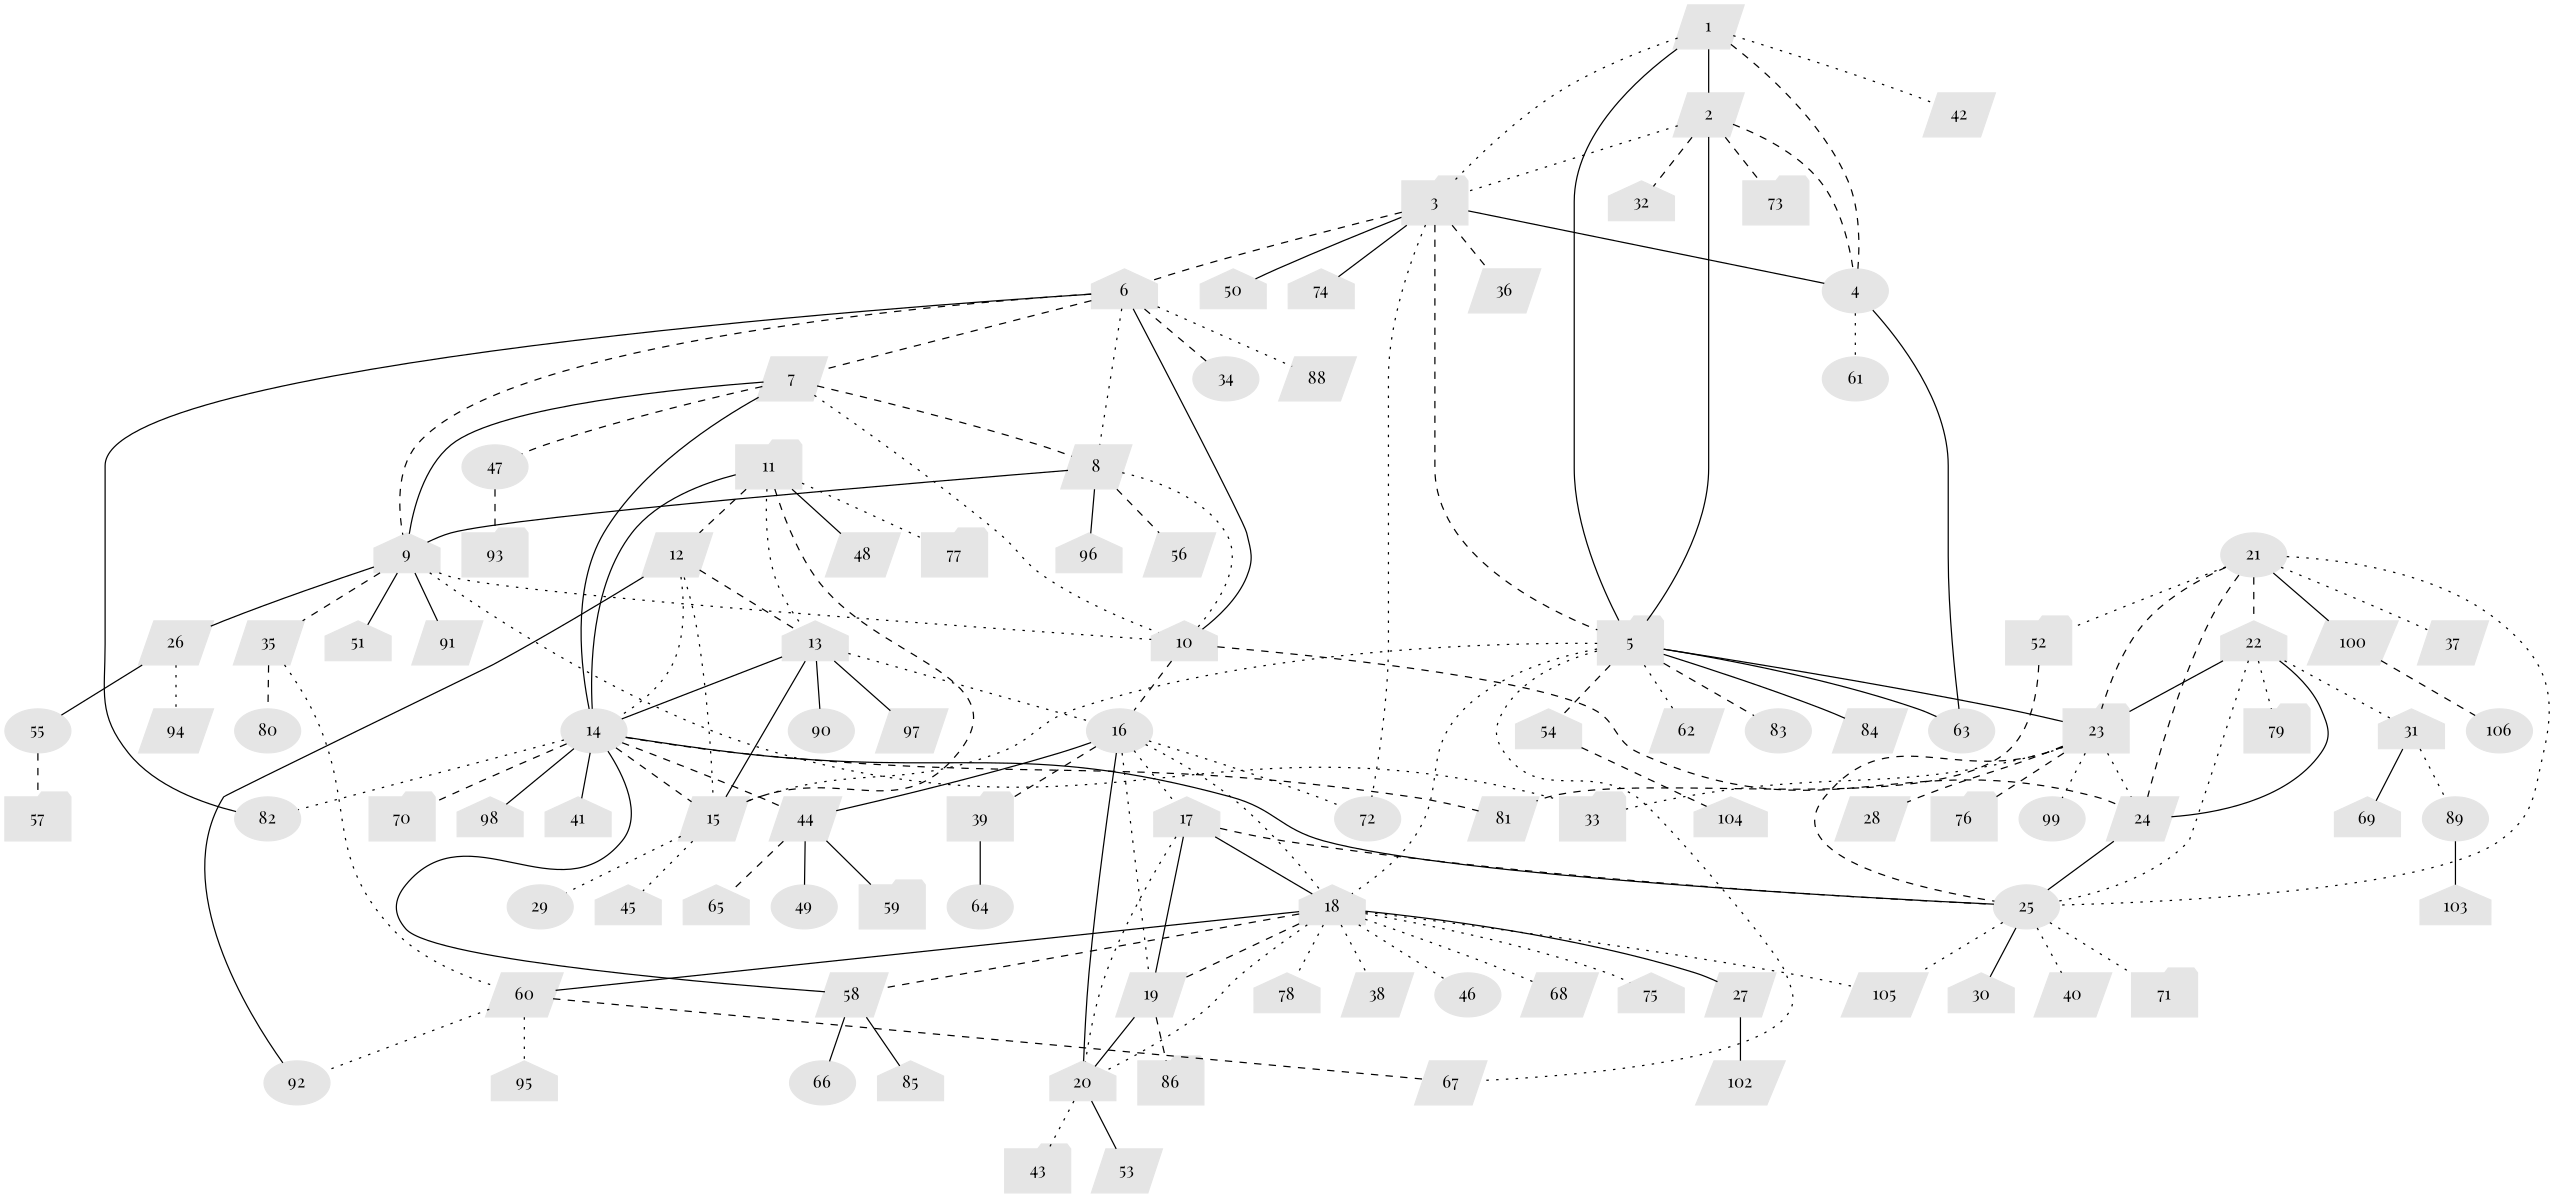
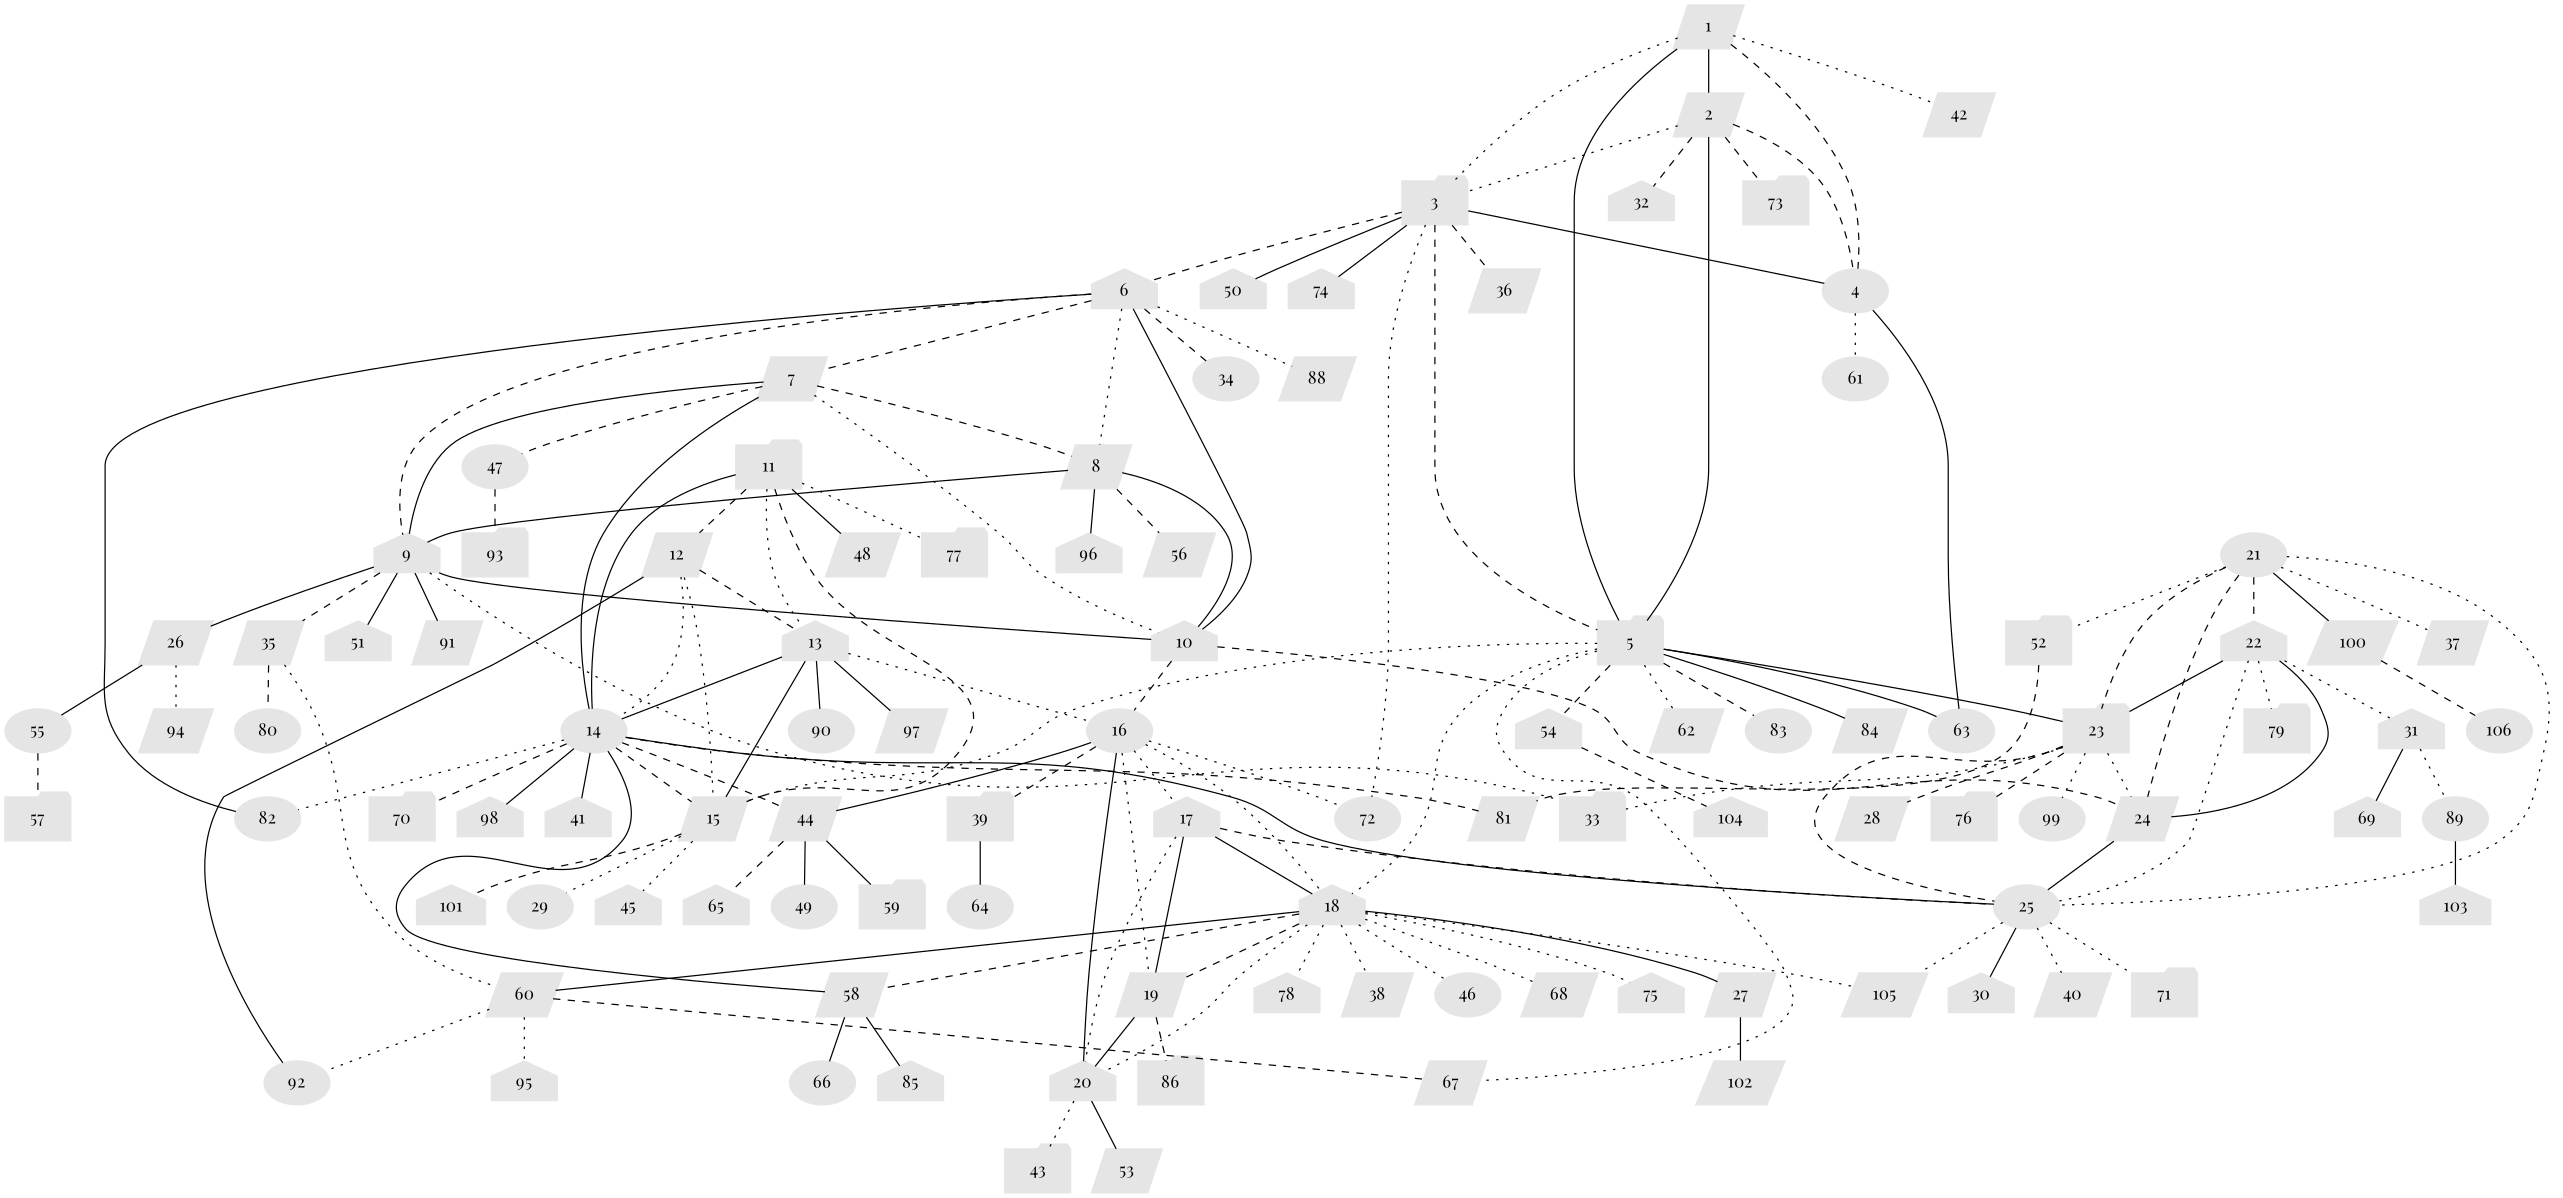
(1220, 525) -> (1220, 525)
(812, 614) -> (812, 614)
none -> (451, 907)
